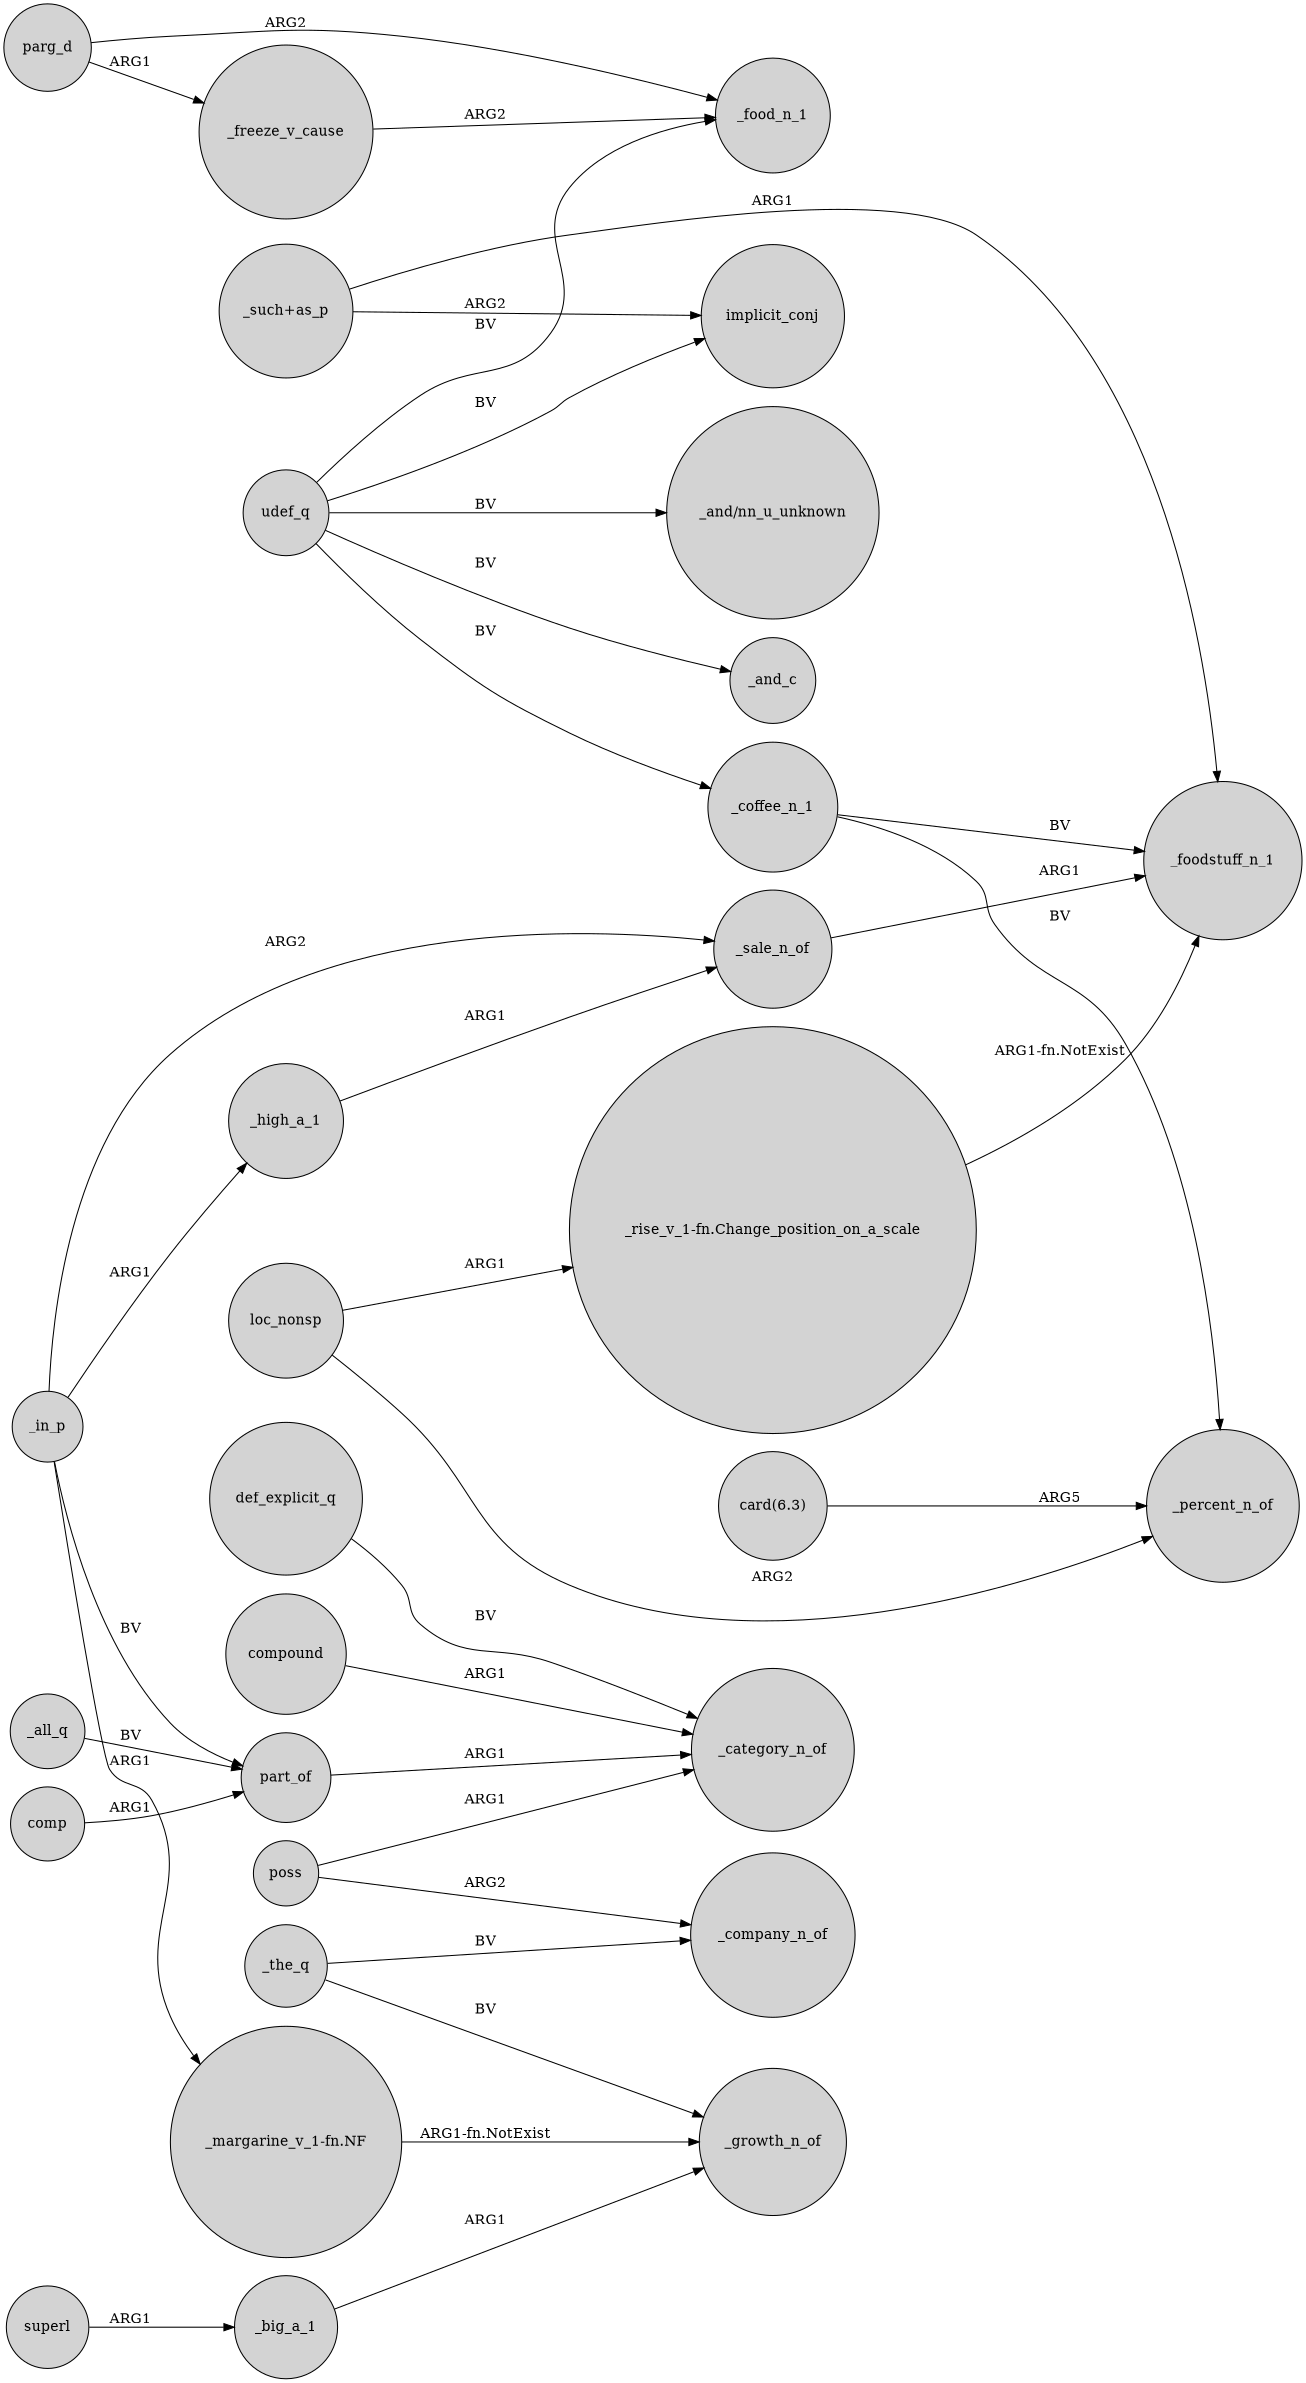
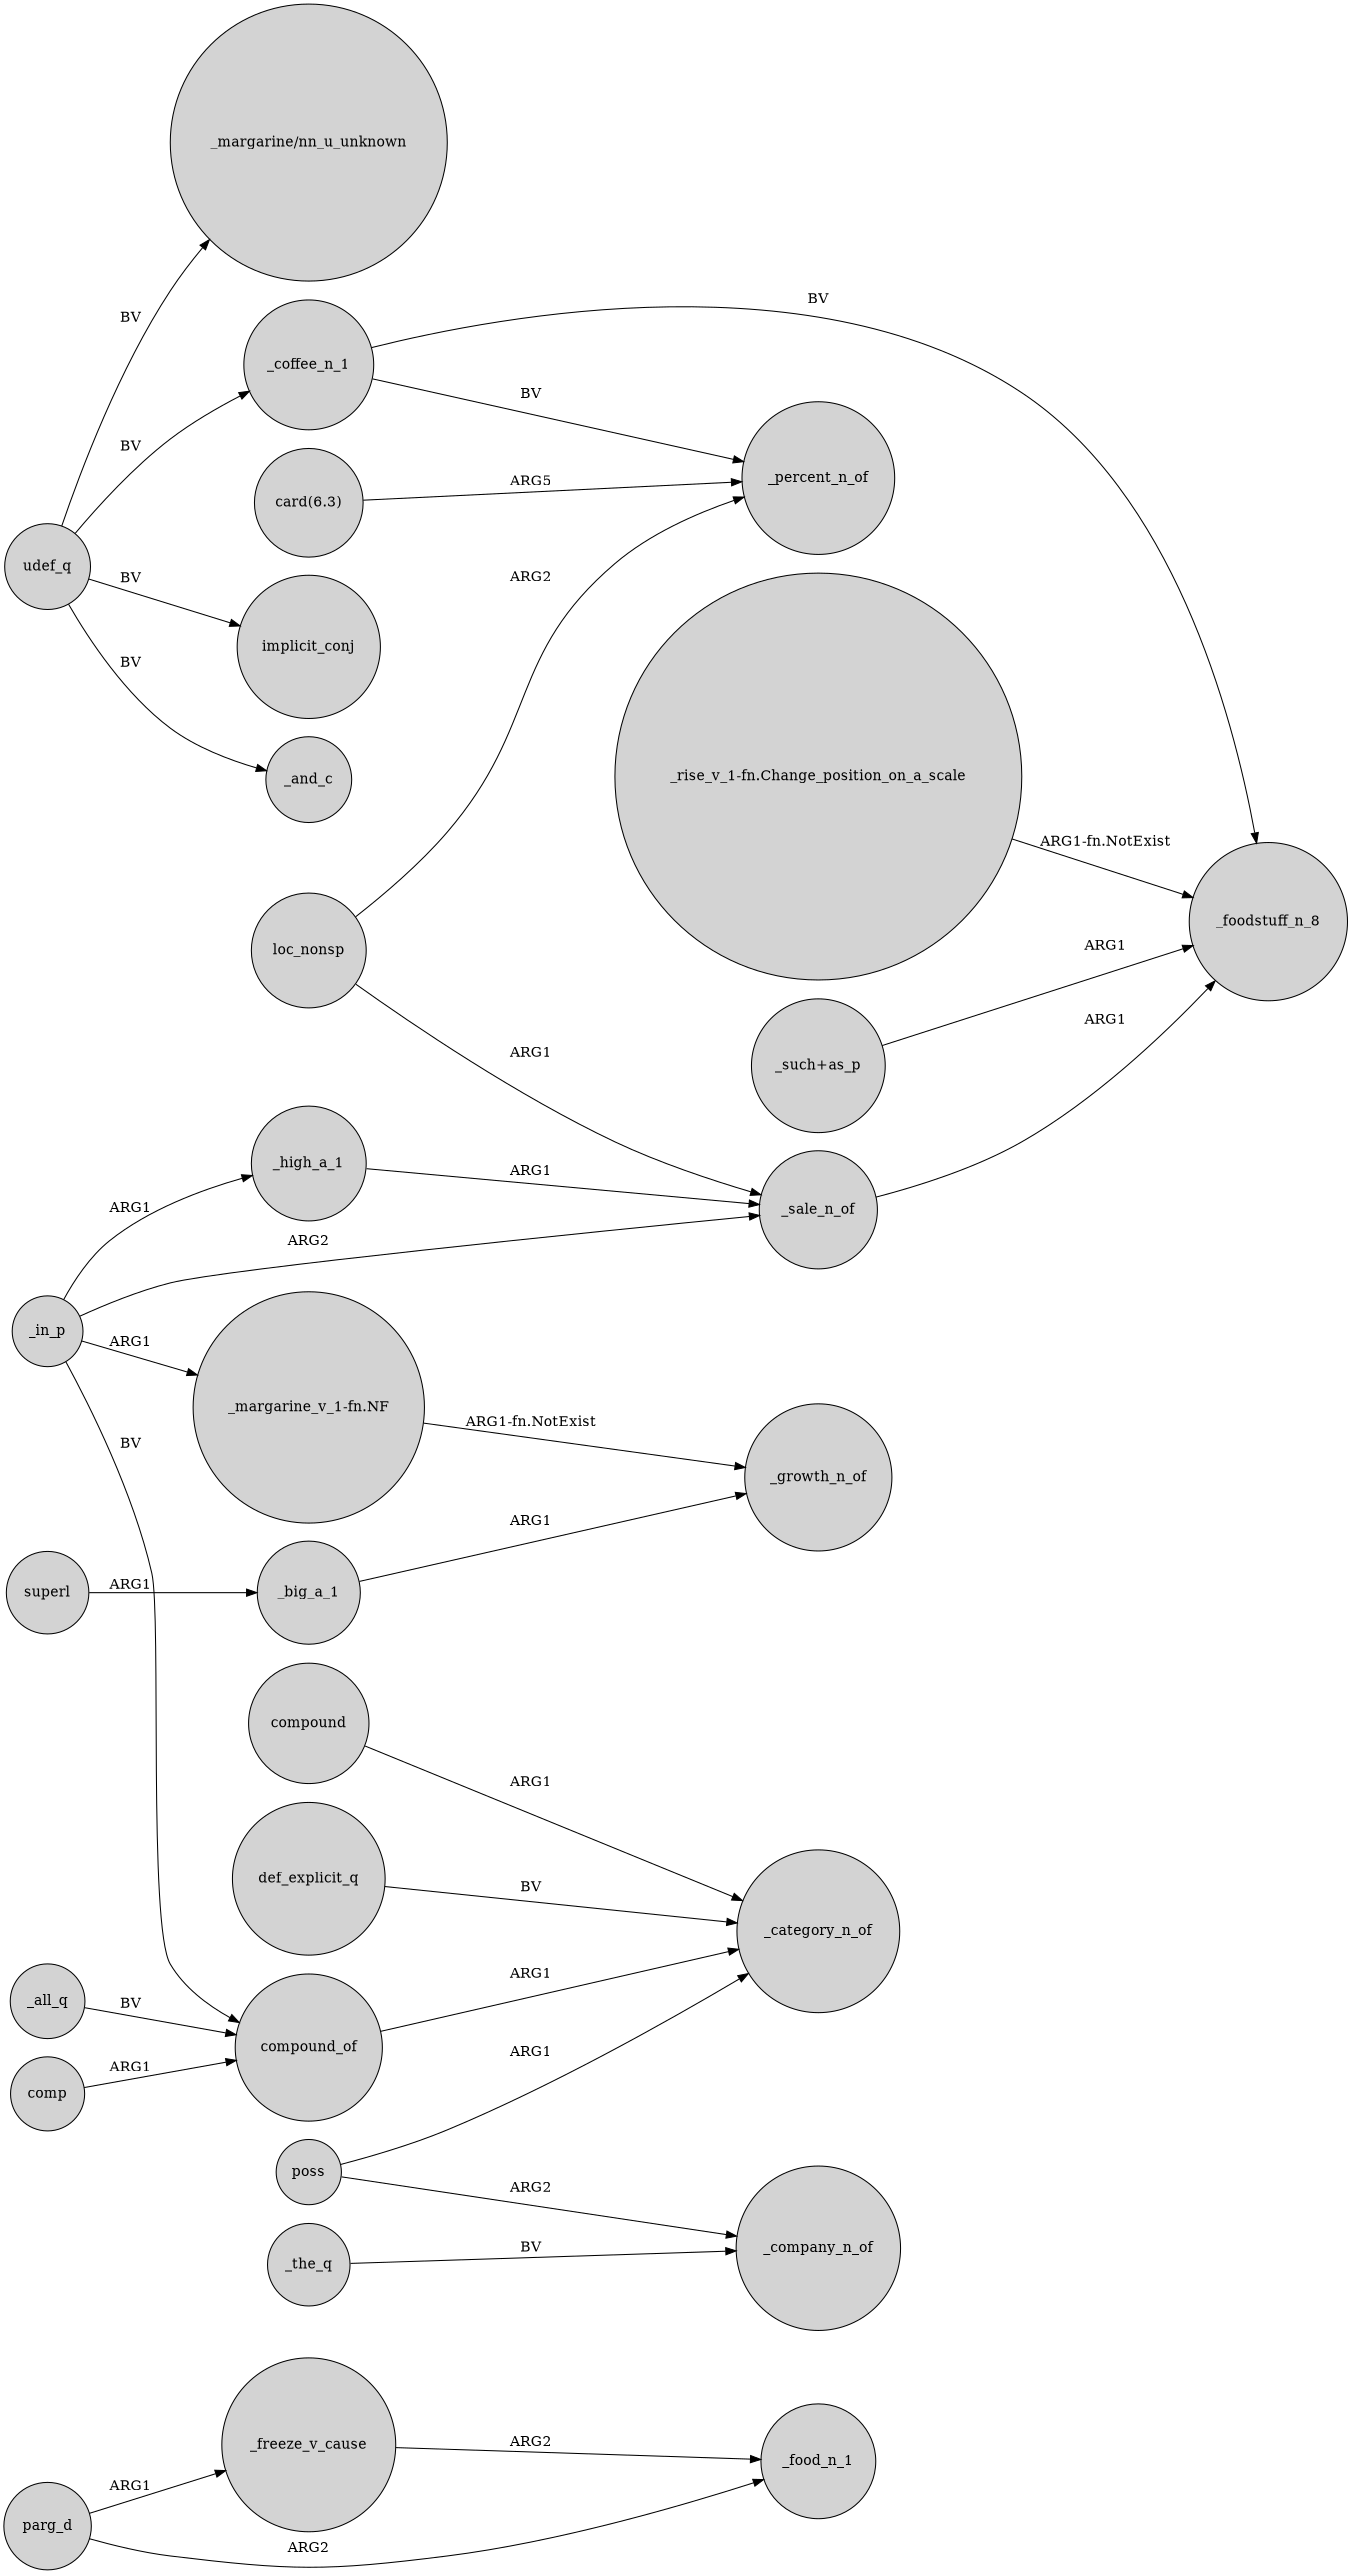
(522, 314) -> none
(556, 323) -> none
(773, 513) -> (309, 143)
(1223, 861) -> (1268, 922)
(453, 1290) -> (545, 1105)
(286, 1778) -> (309, 2048)
(509, 2047) -> none
